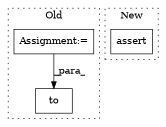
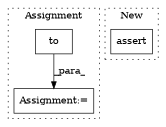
(54, 16) -> (54, 16)
(54, 68) -> (54, 68)
